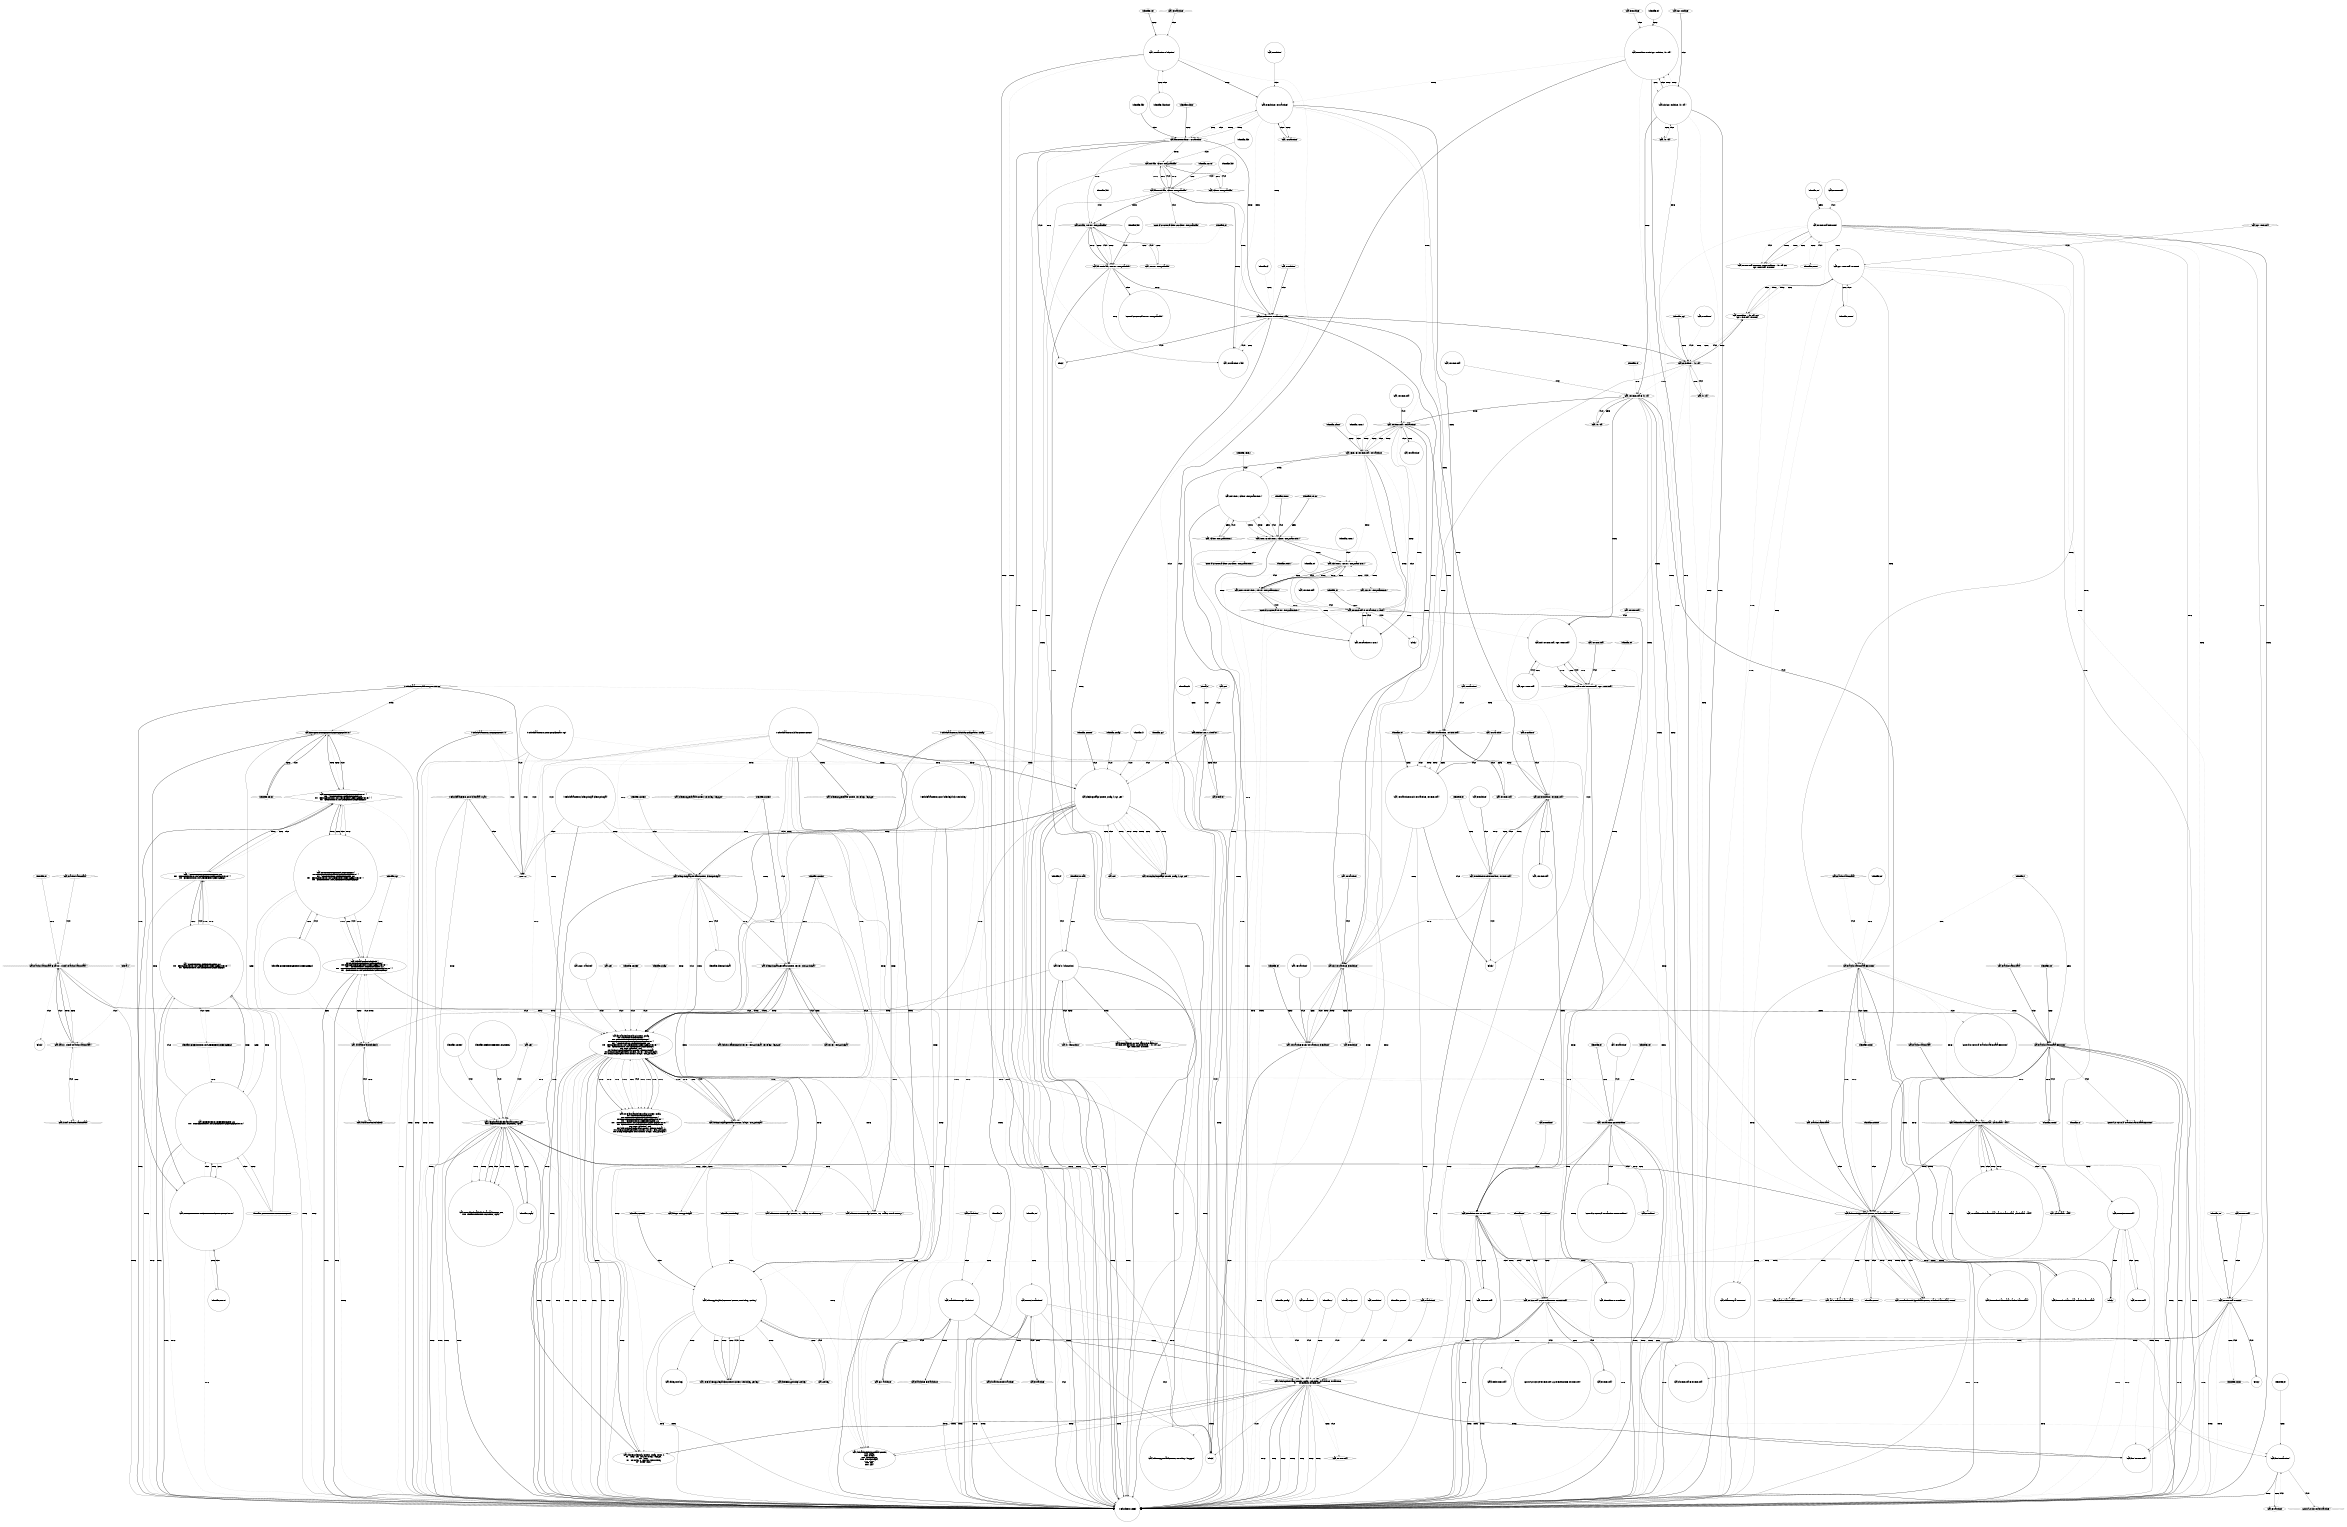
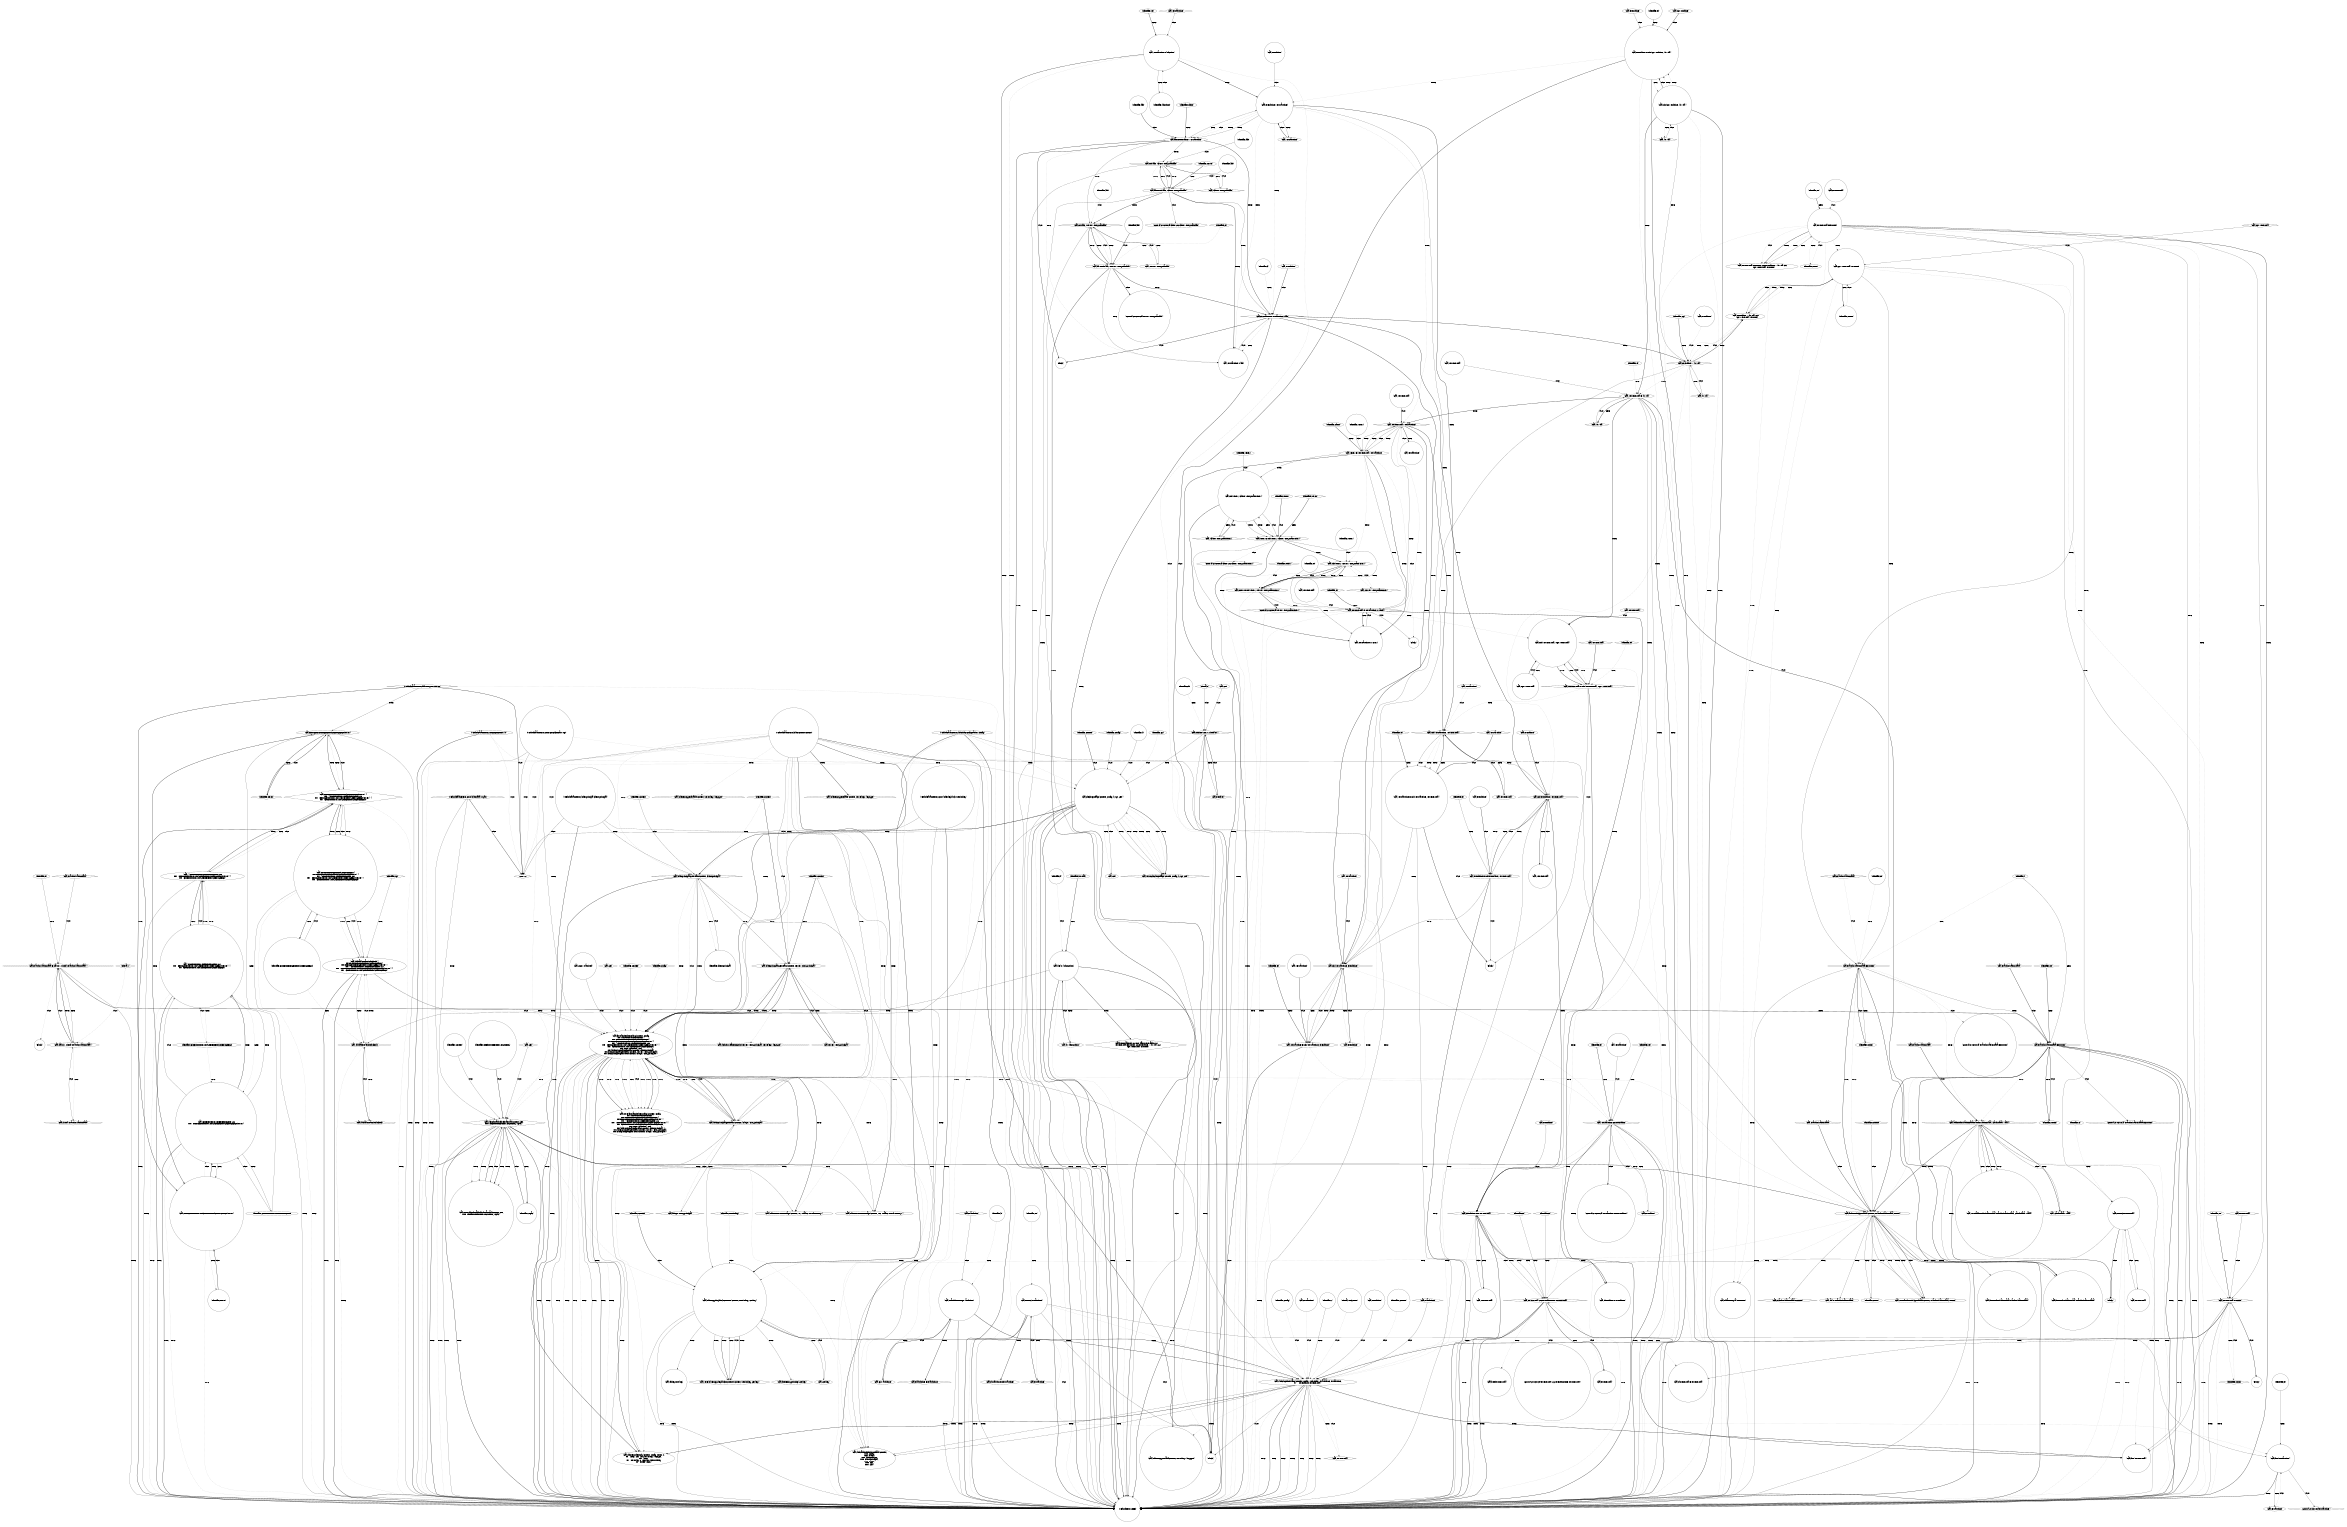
(1682, 49) -> (1673, 21)
(947, 762) -> none
(989, 1016) -> (989, 1016)
